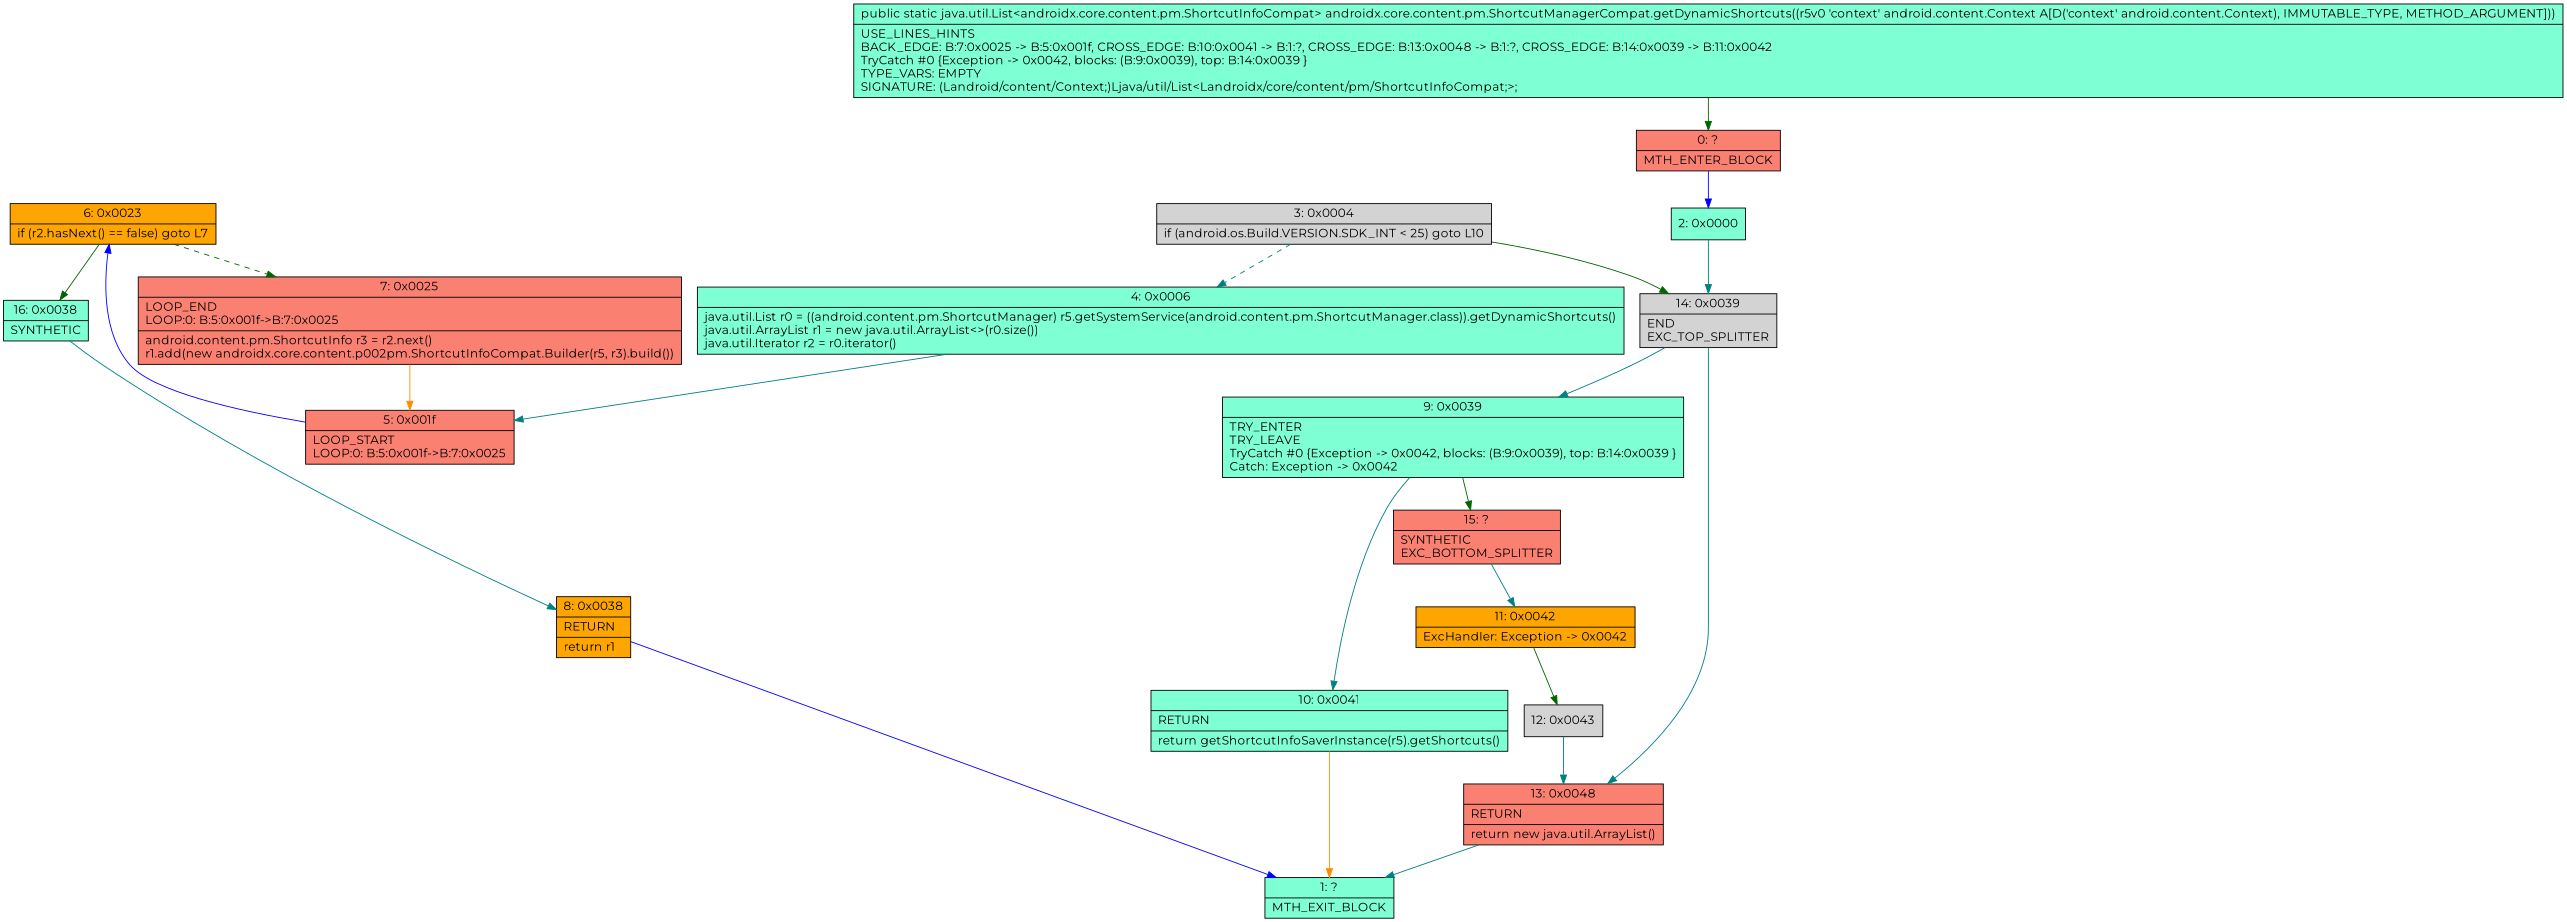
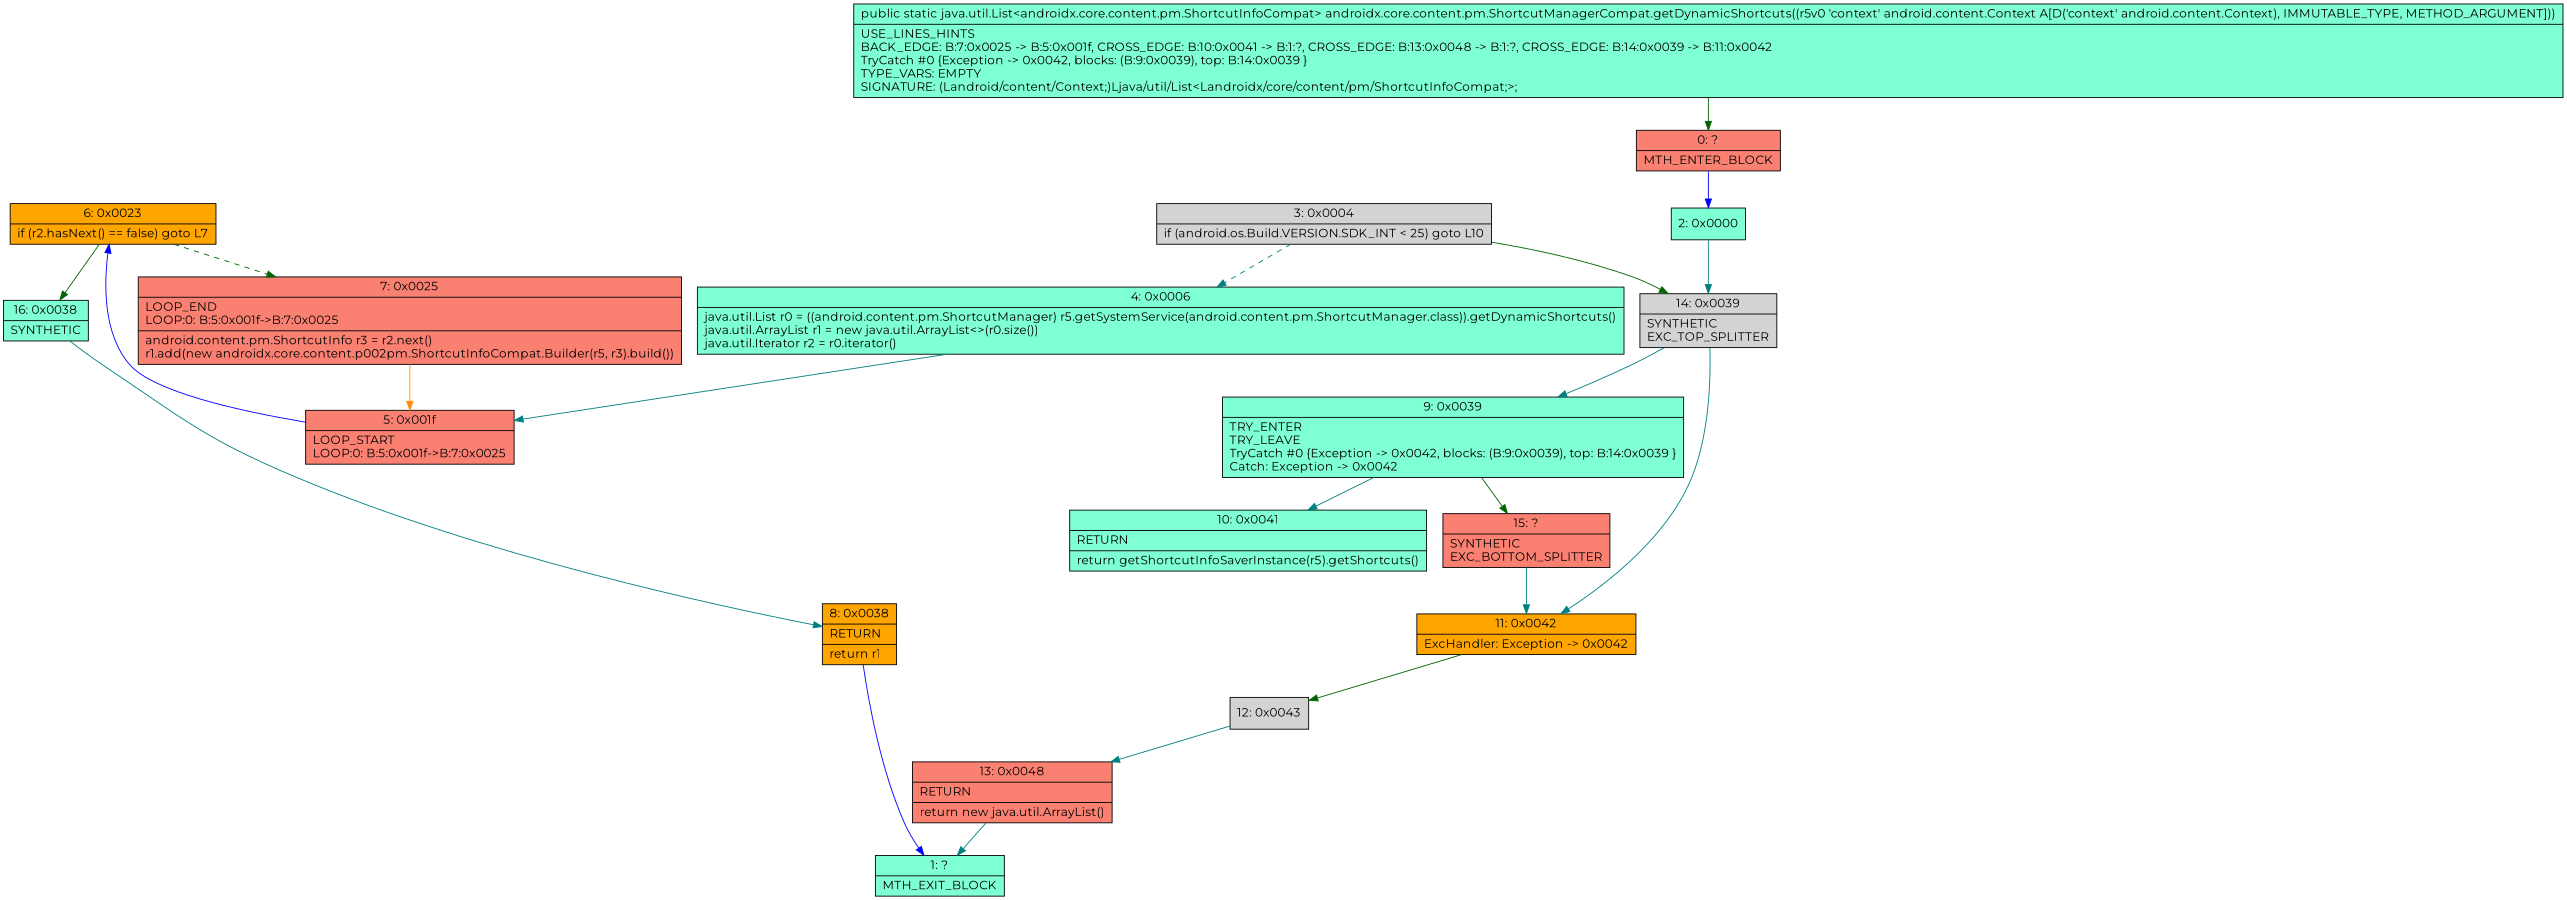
(1661, 324) -> (1682, 324)
(1708, 579) -> (1680, 500)
(1329, 810) -> none
